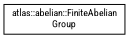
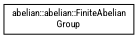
(64, 19) -> (69, 19)
